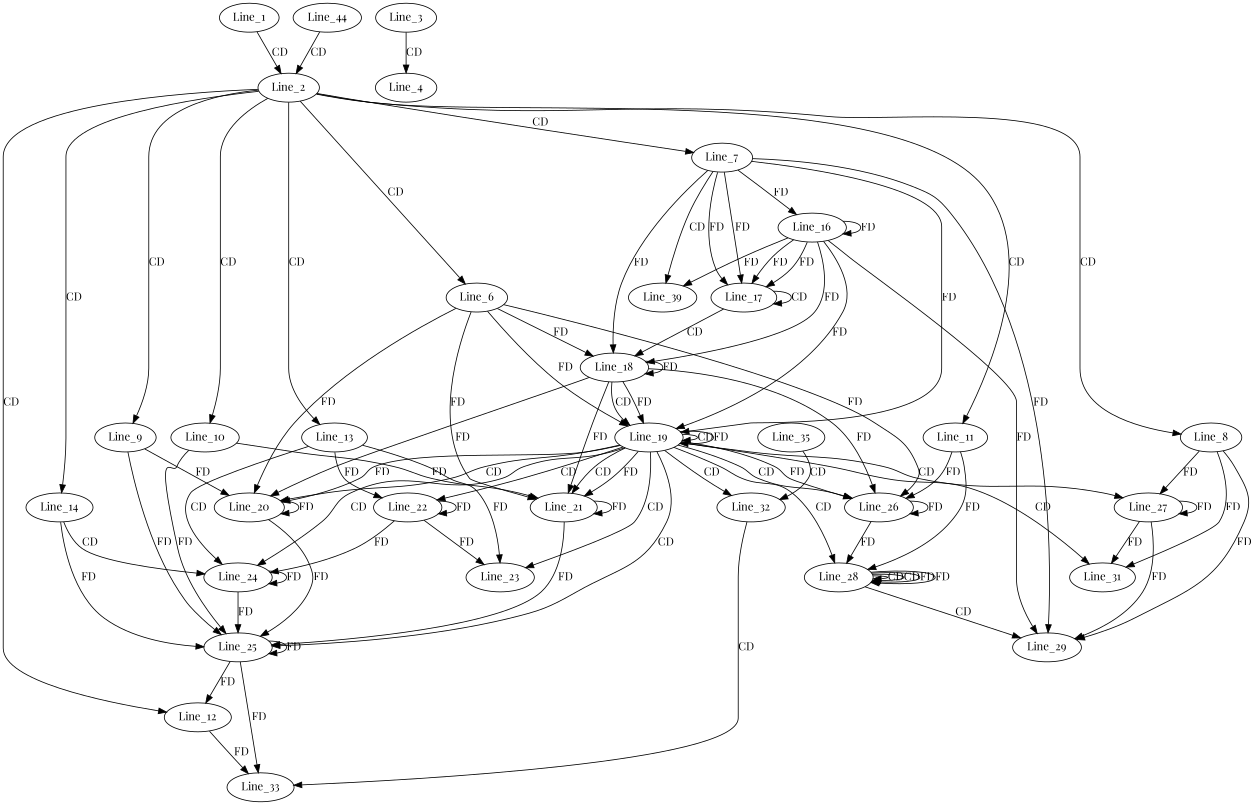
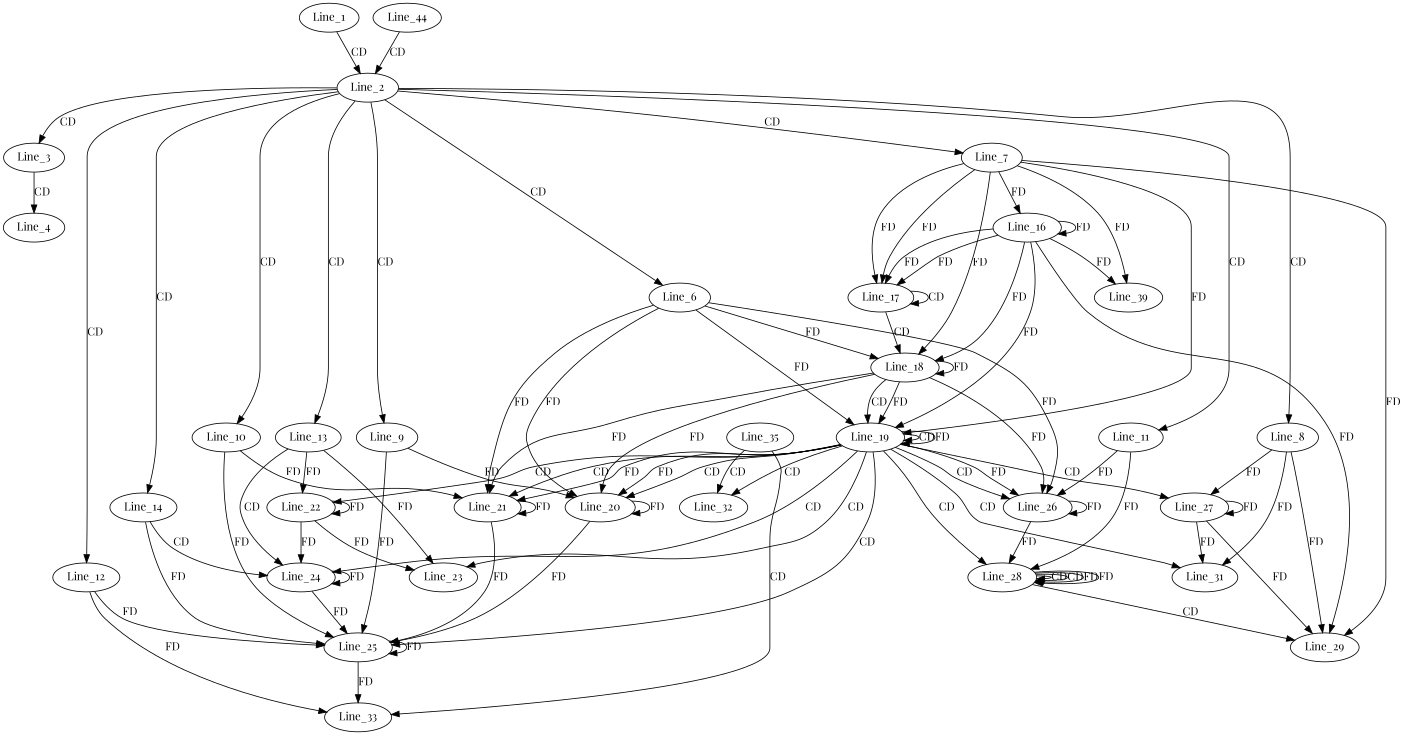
none -> (184, 92)
(697, 228) -> (1122, 228)
(220, 679) -> (199, 636)
(623, 758) -> (688, 682)
